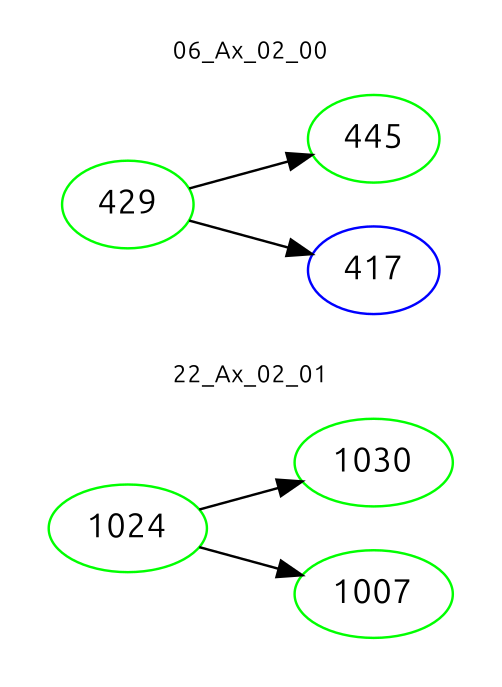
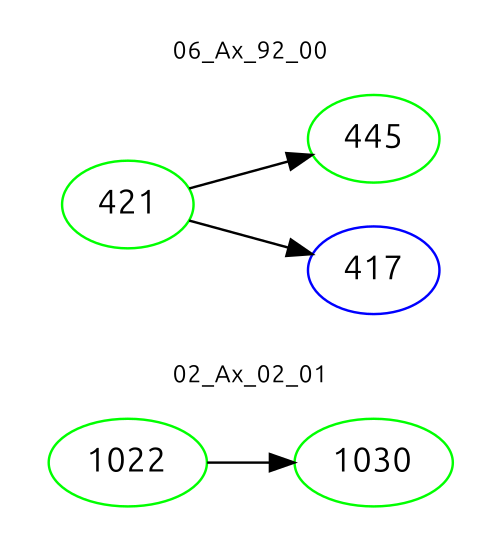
(251, 52) -> (251, 52)
(128, 205) -> (128, 205)
(251, 376) -> (251, 376)
(128, 528) -> (128, 463)
(374, 594) -> none
